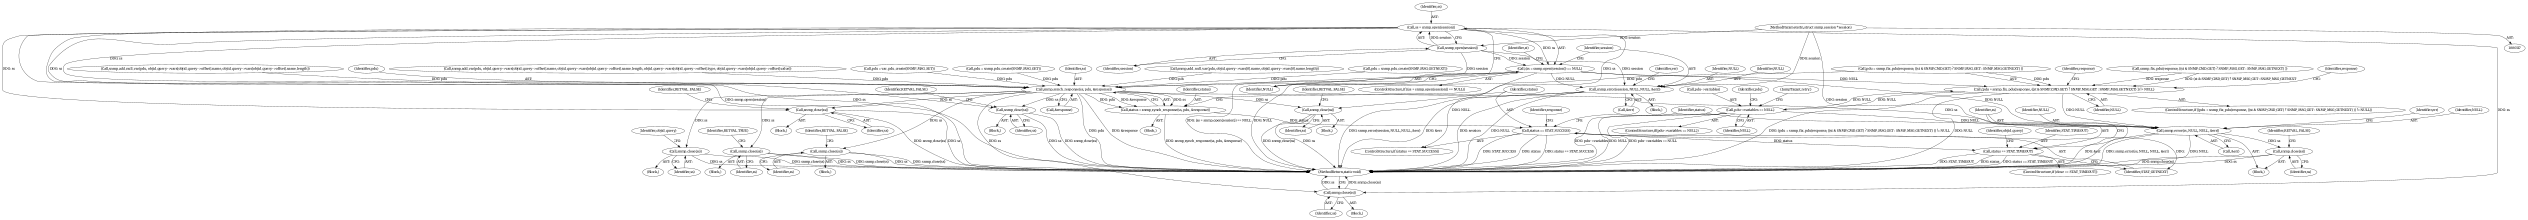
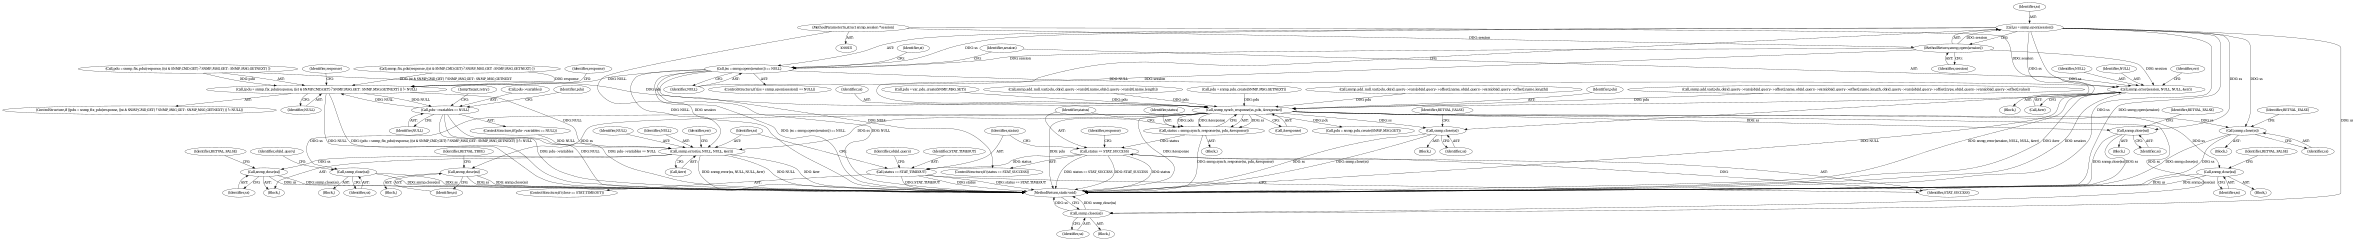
(1458, 48) -> (1953, 48)
(1038, 79) -> (1303, 120)
(1940, 120) -> (596, 147)
(2146, 172) -> (1949, 193)
